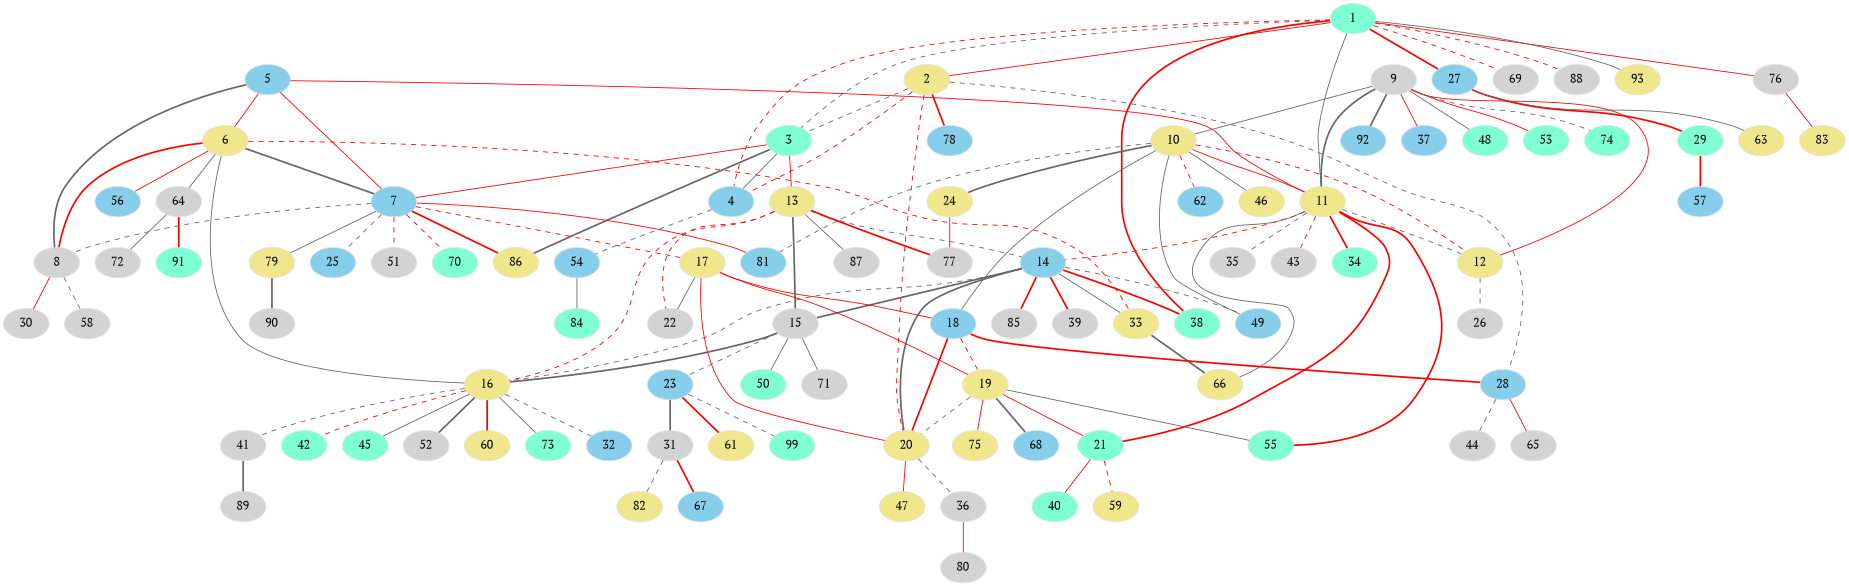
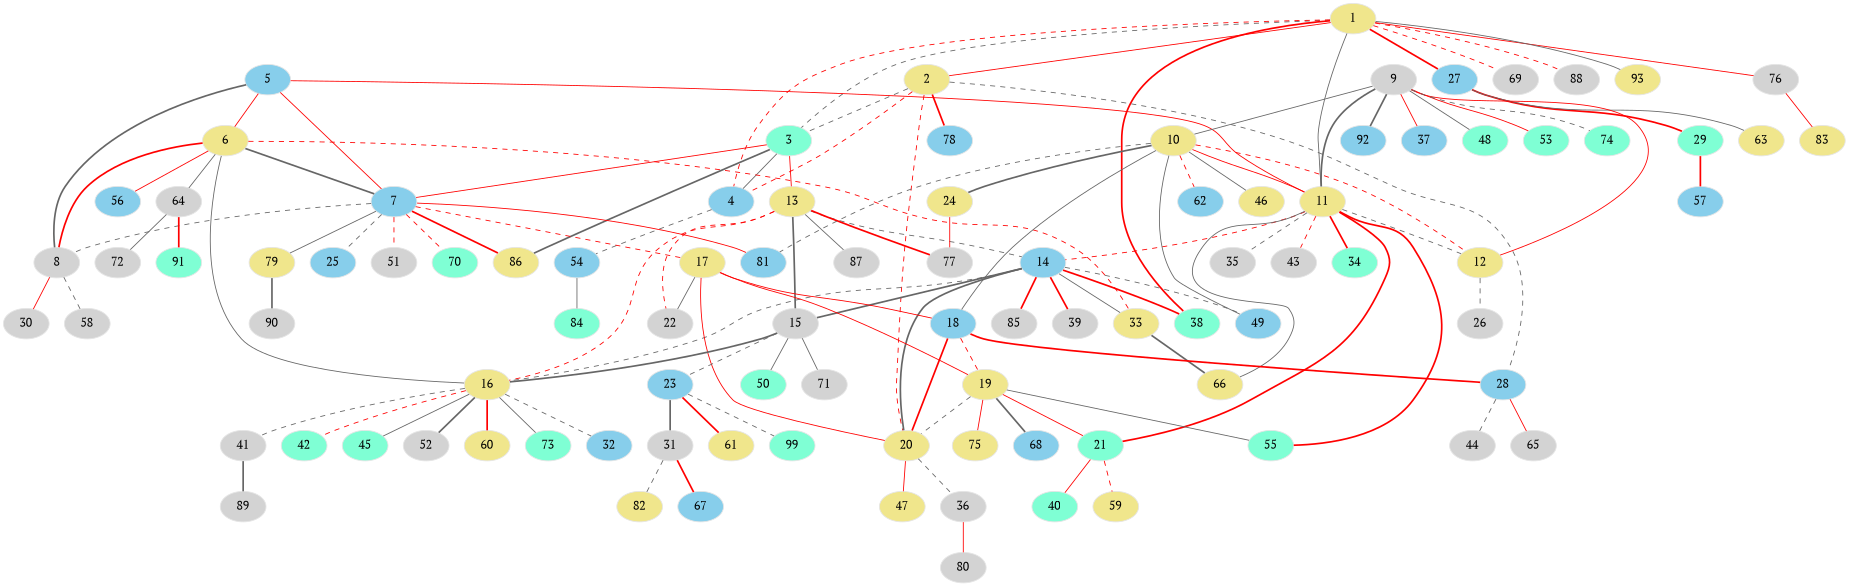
(1353, 19) -> (1353, 19)
